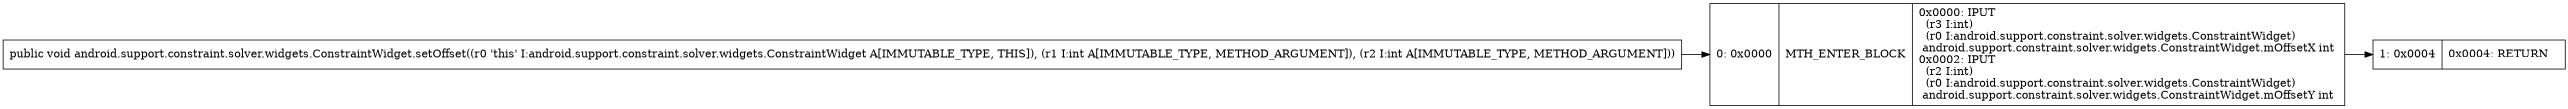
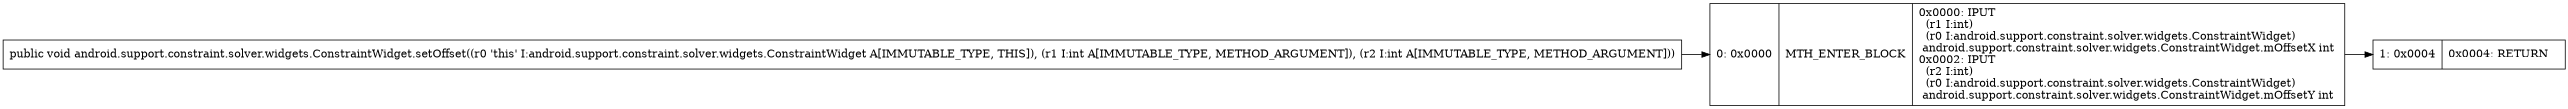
(1946, 25) -> (1946, 25)
